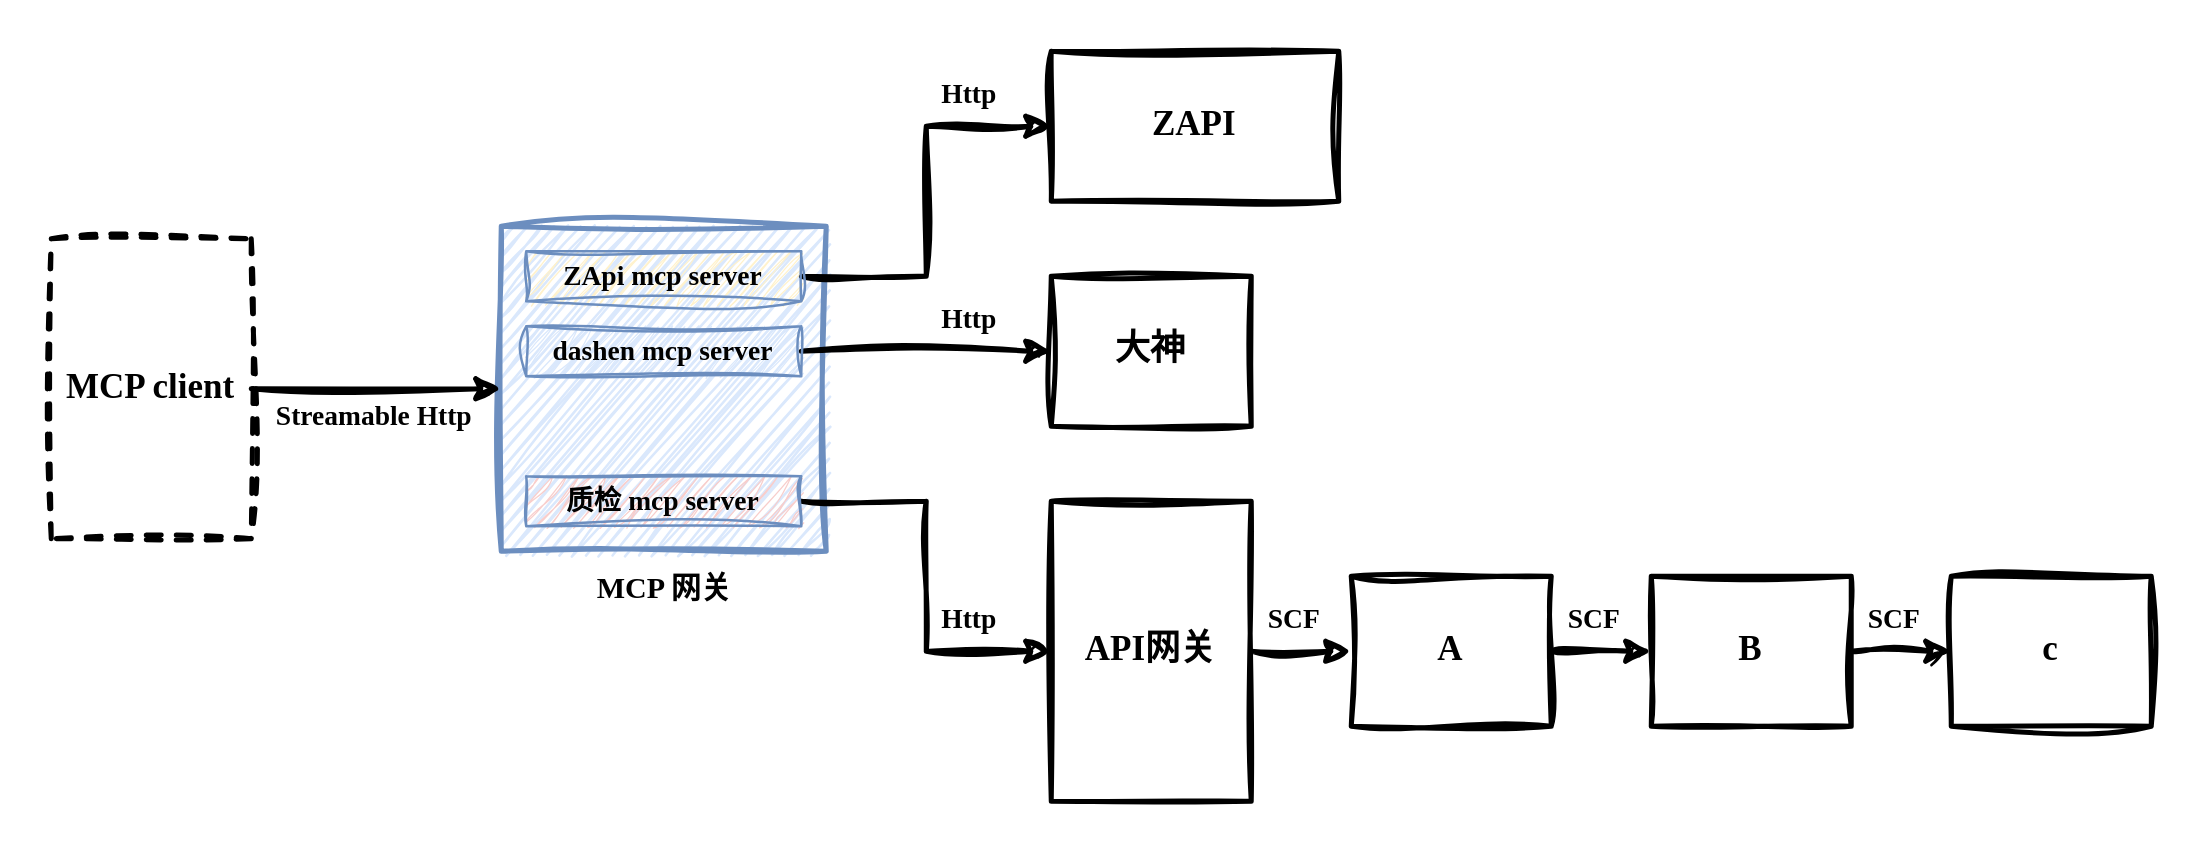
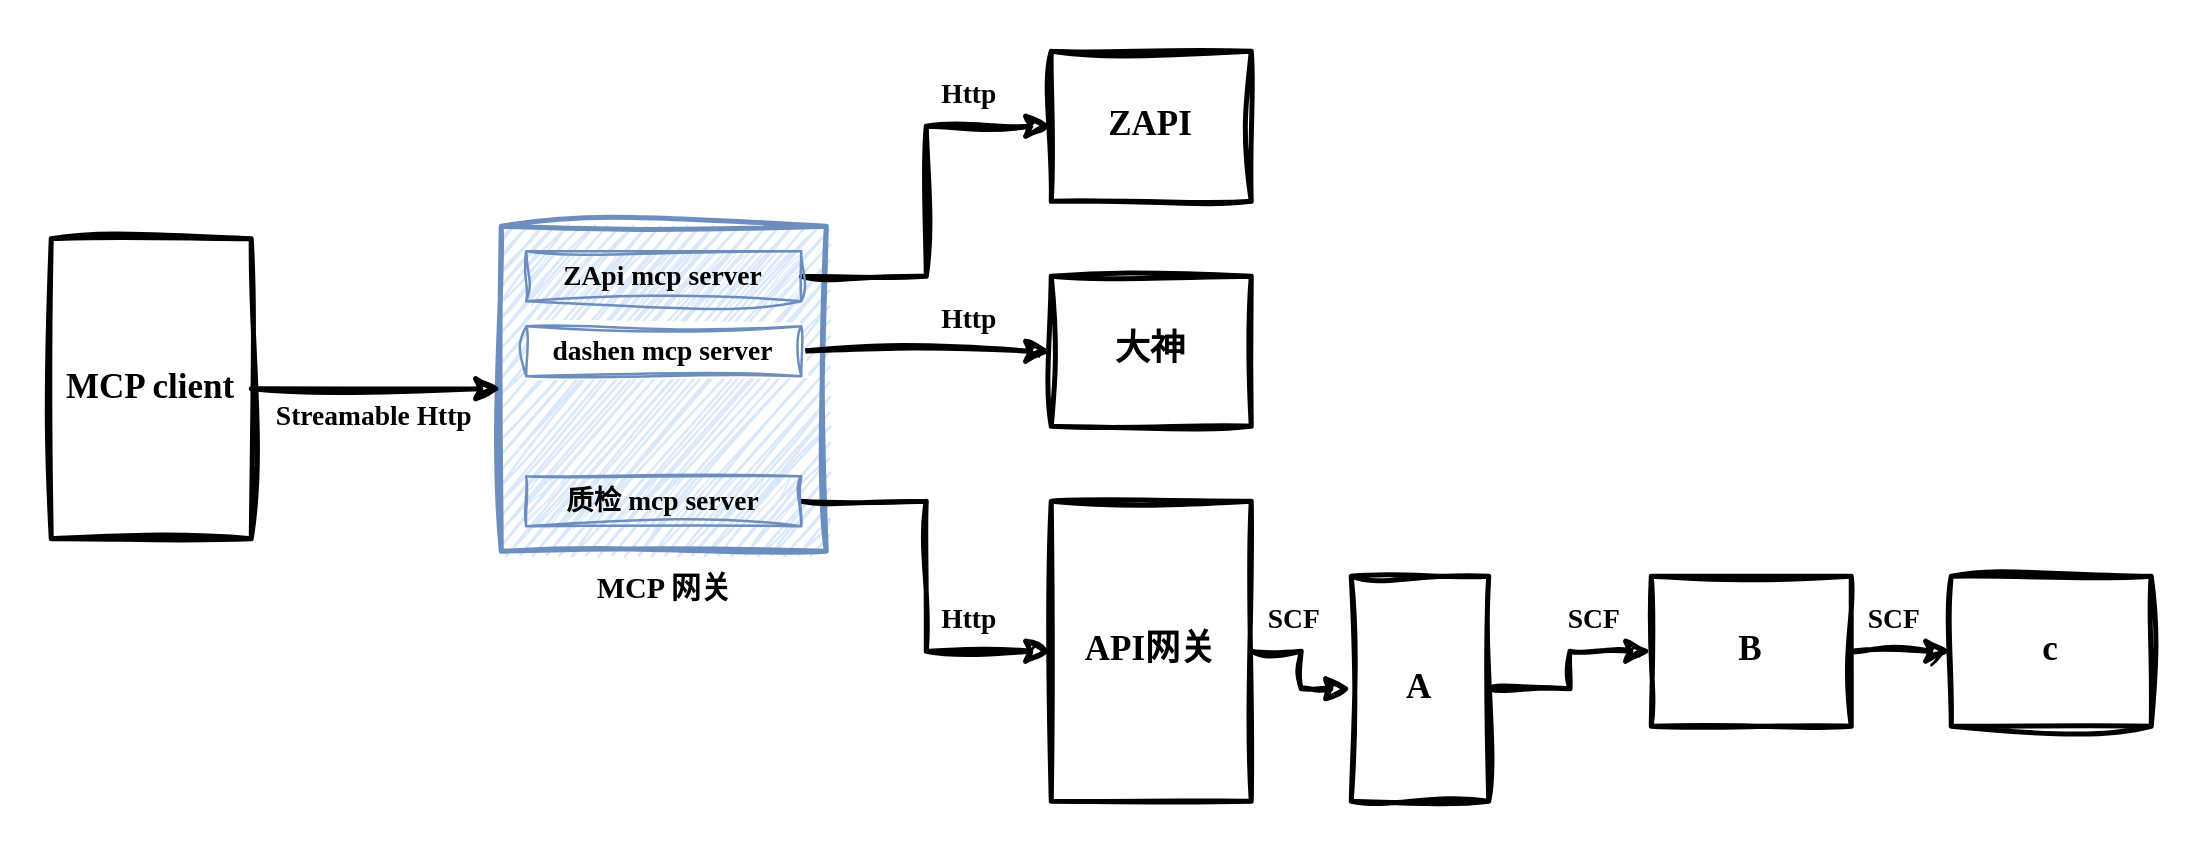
(1195, 126) -> (1151, 126)
(664, 276) -> (664, 276)
(664, 351) -> (664, 351)
(151, 389) -> (151, 389)
(664, 501) -> (664, 501)
(1451, 651) -> (1420, 689)
